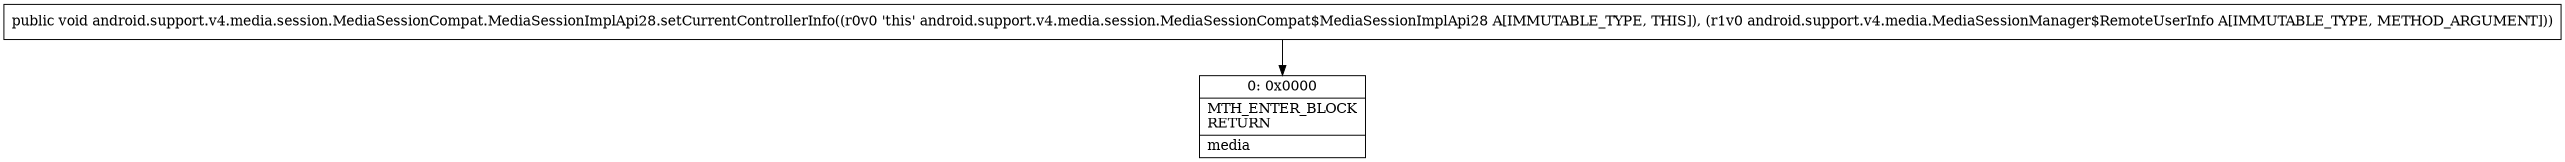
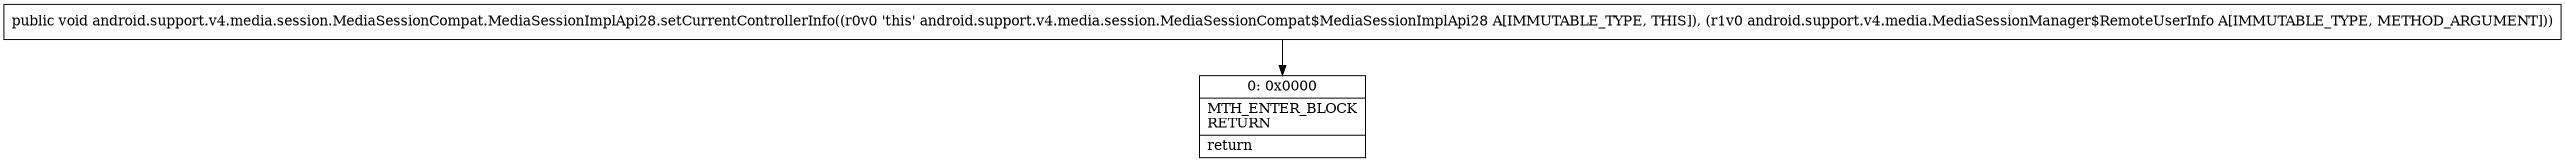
(1229, 146) -> (1230, 146)
